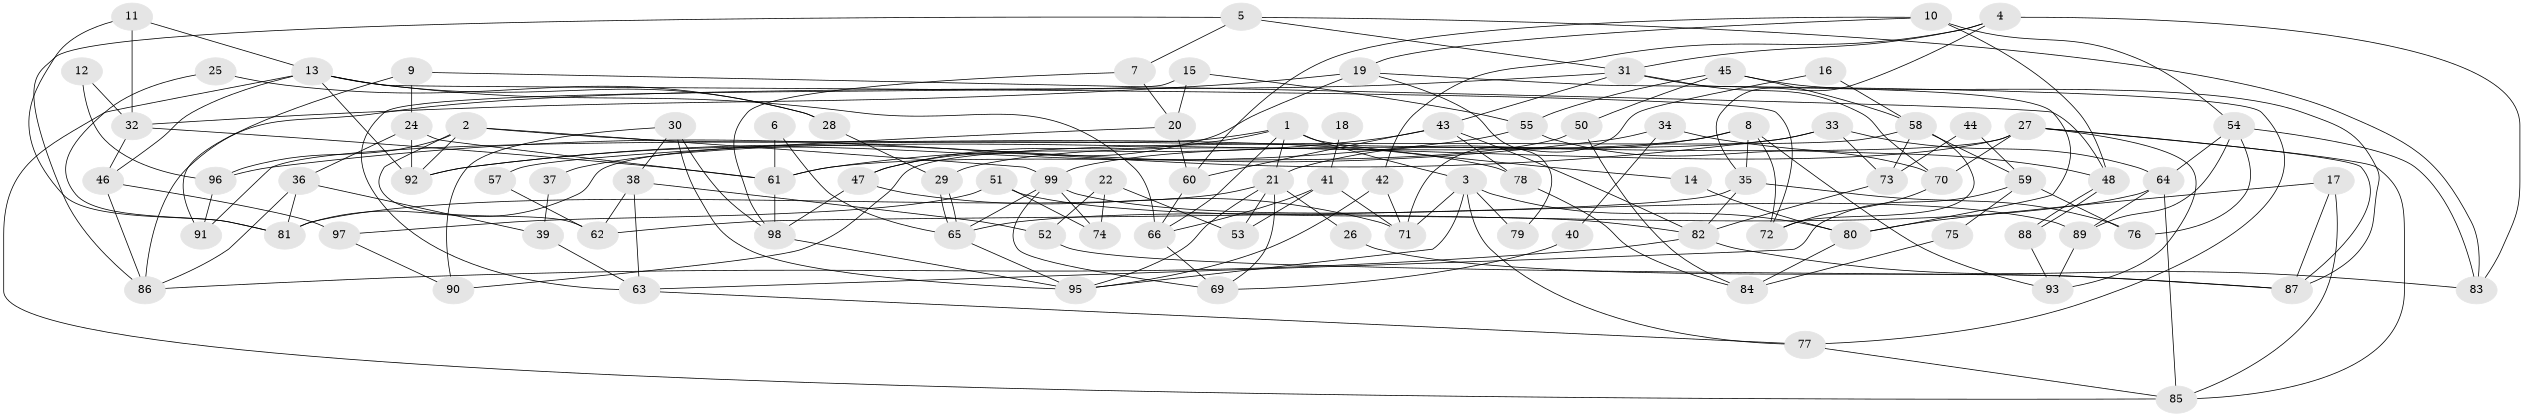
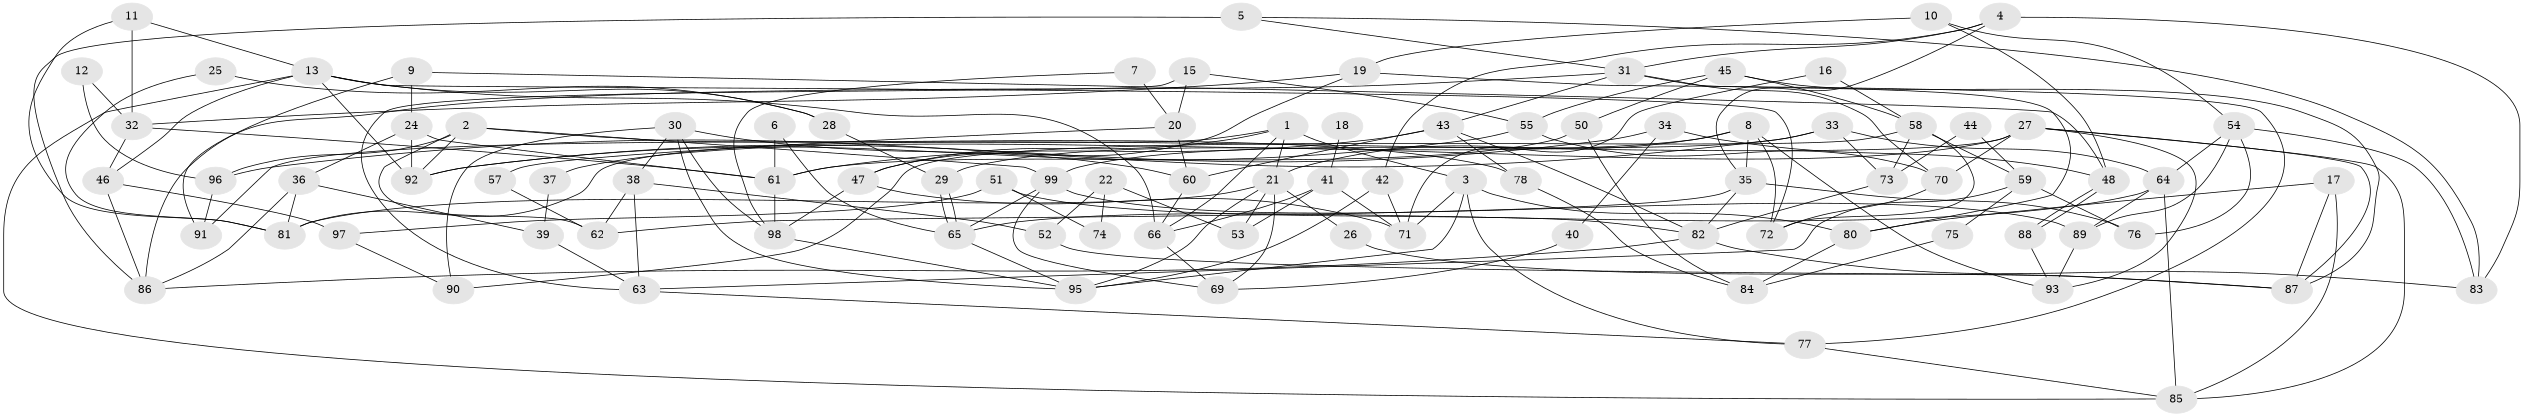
(1532, 27) -> (933, 152)
(1188, 44) -> none
(1691, 181) -> none
(1079, 212) -> none
(1518, 236) -> none
